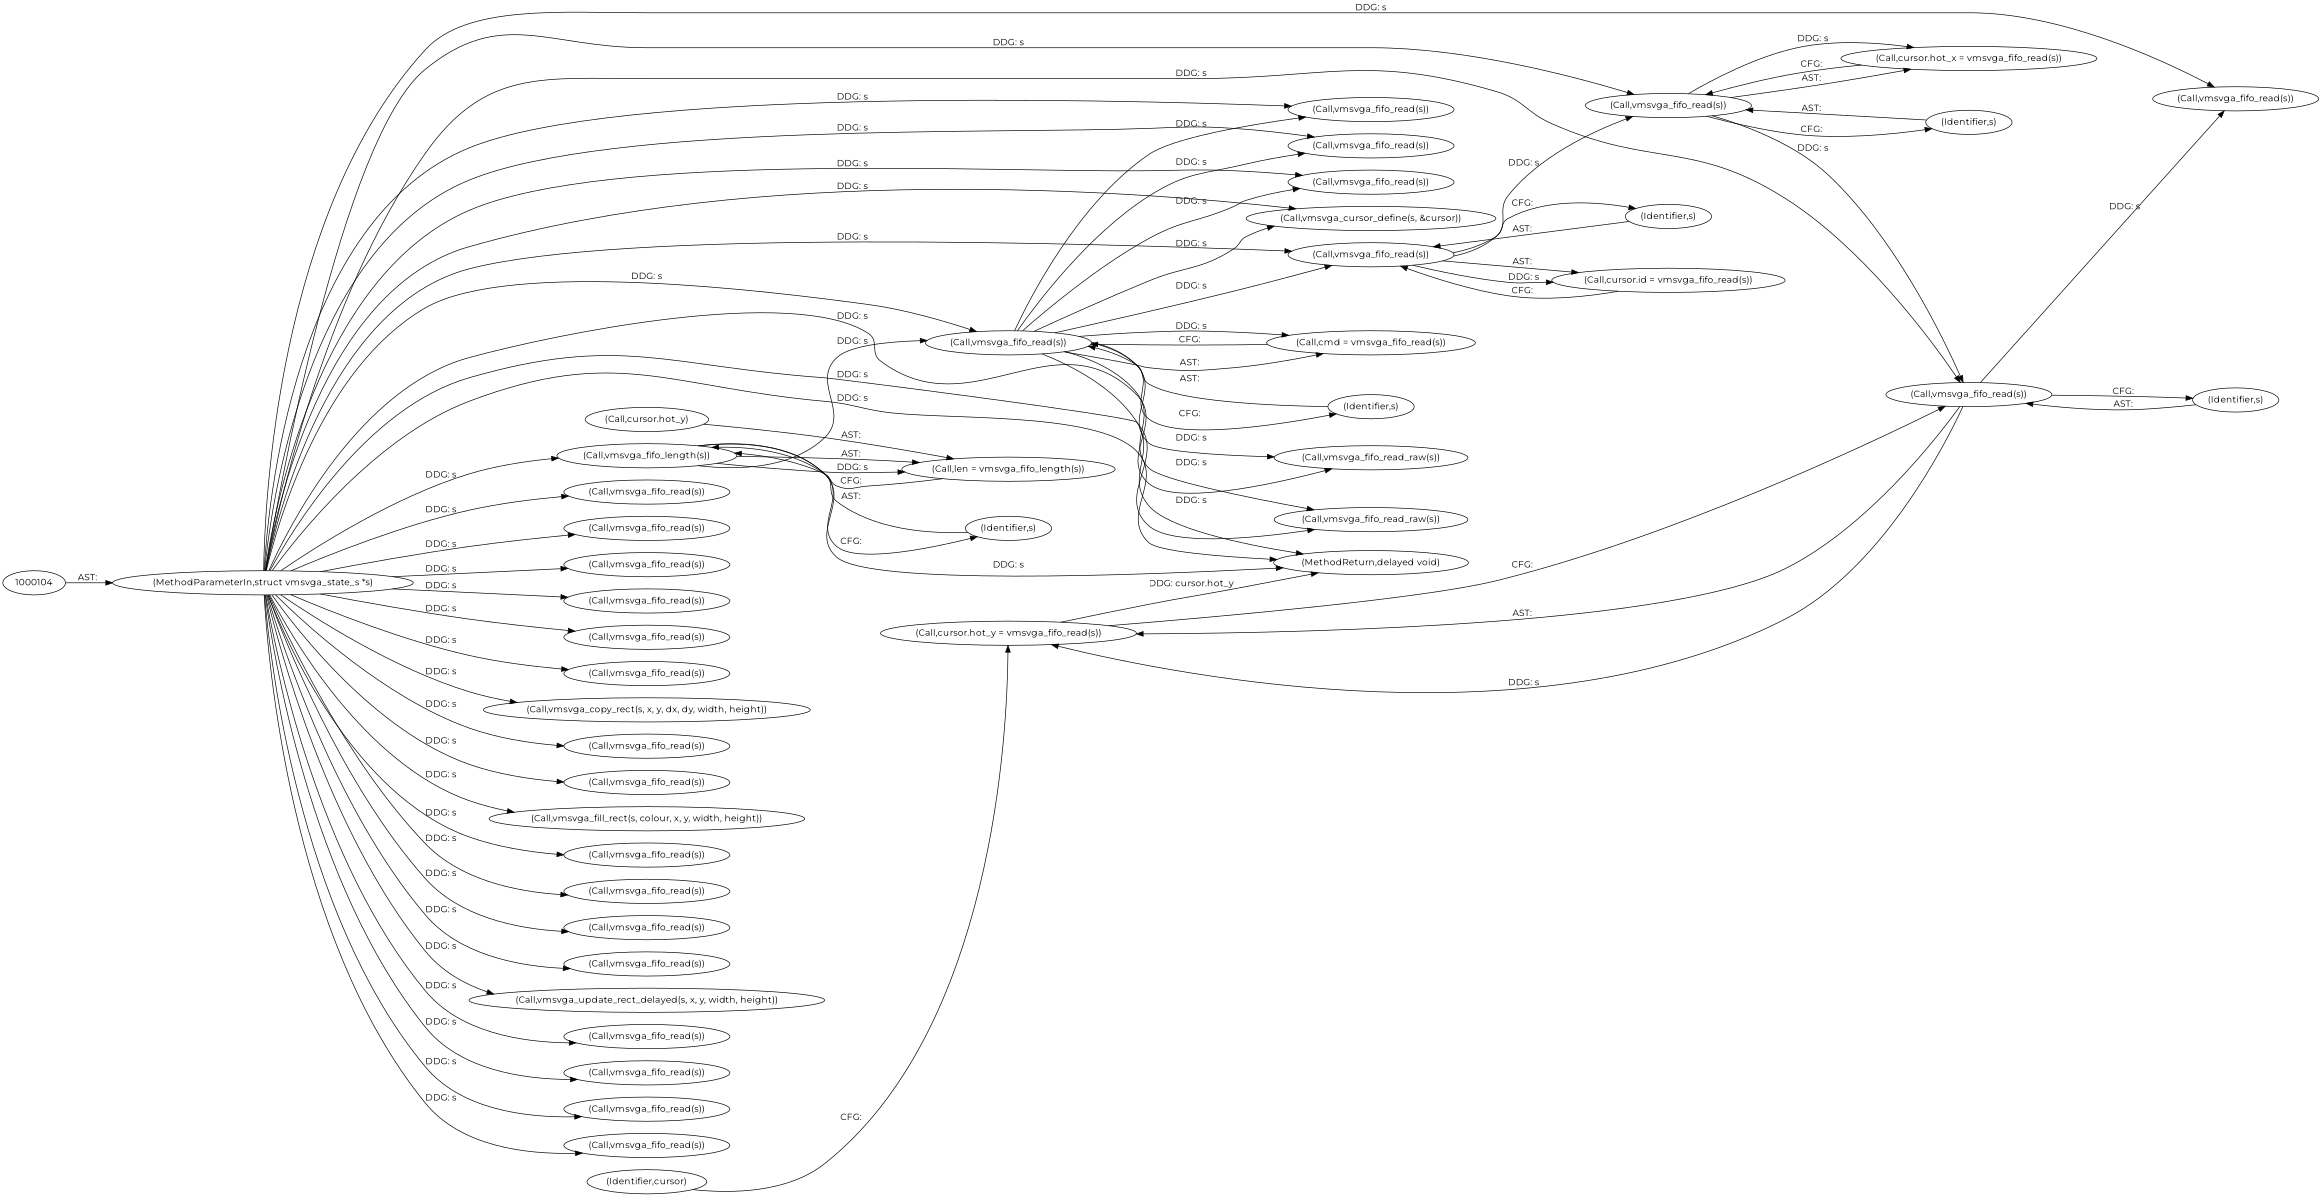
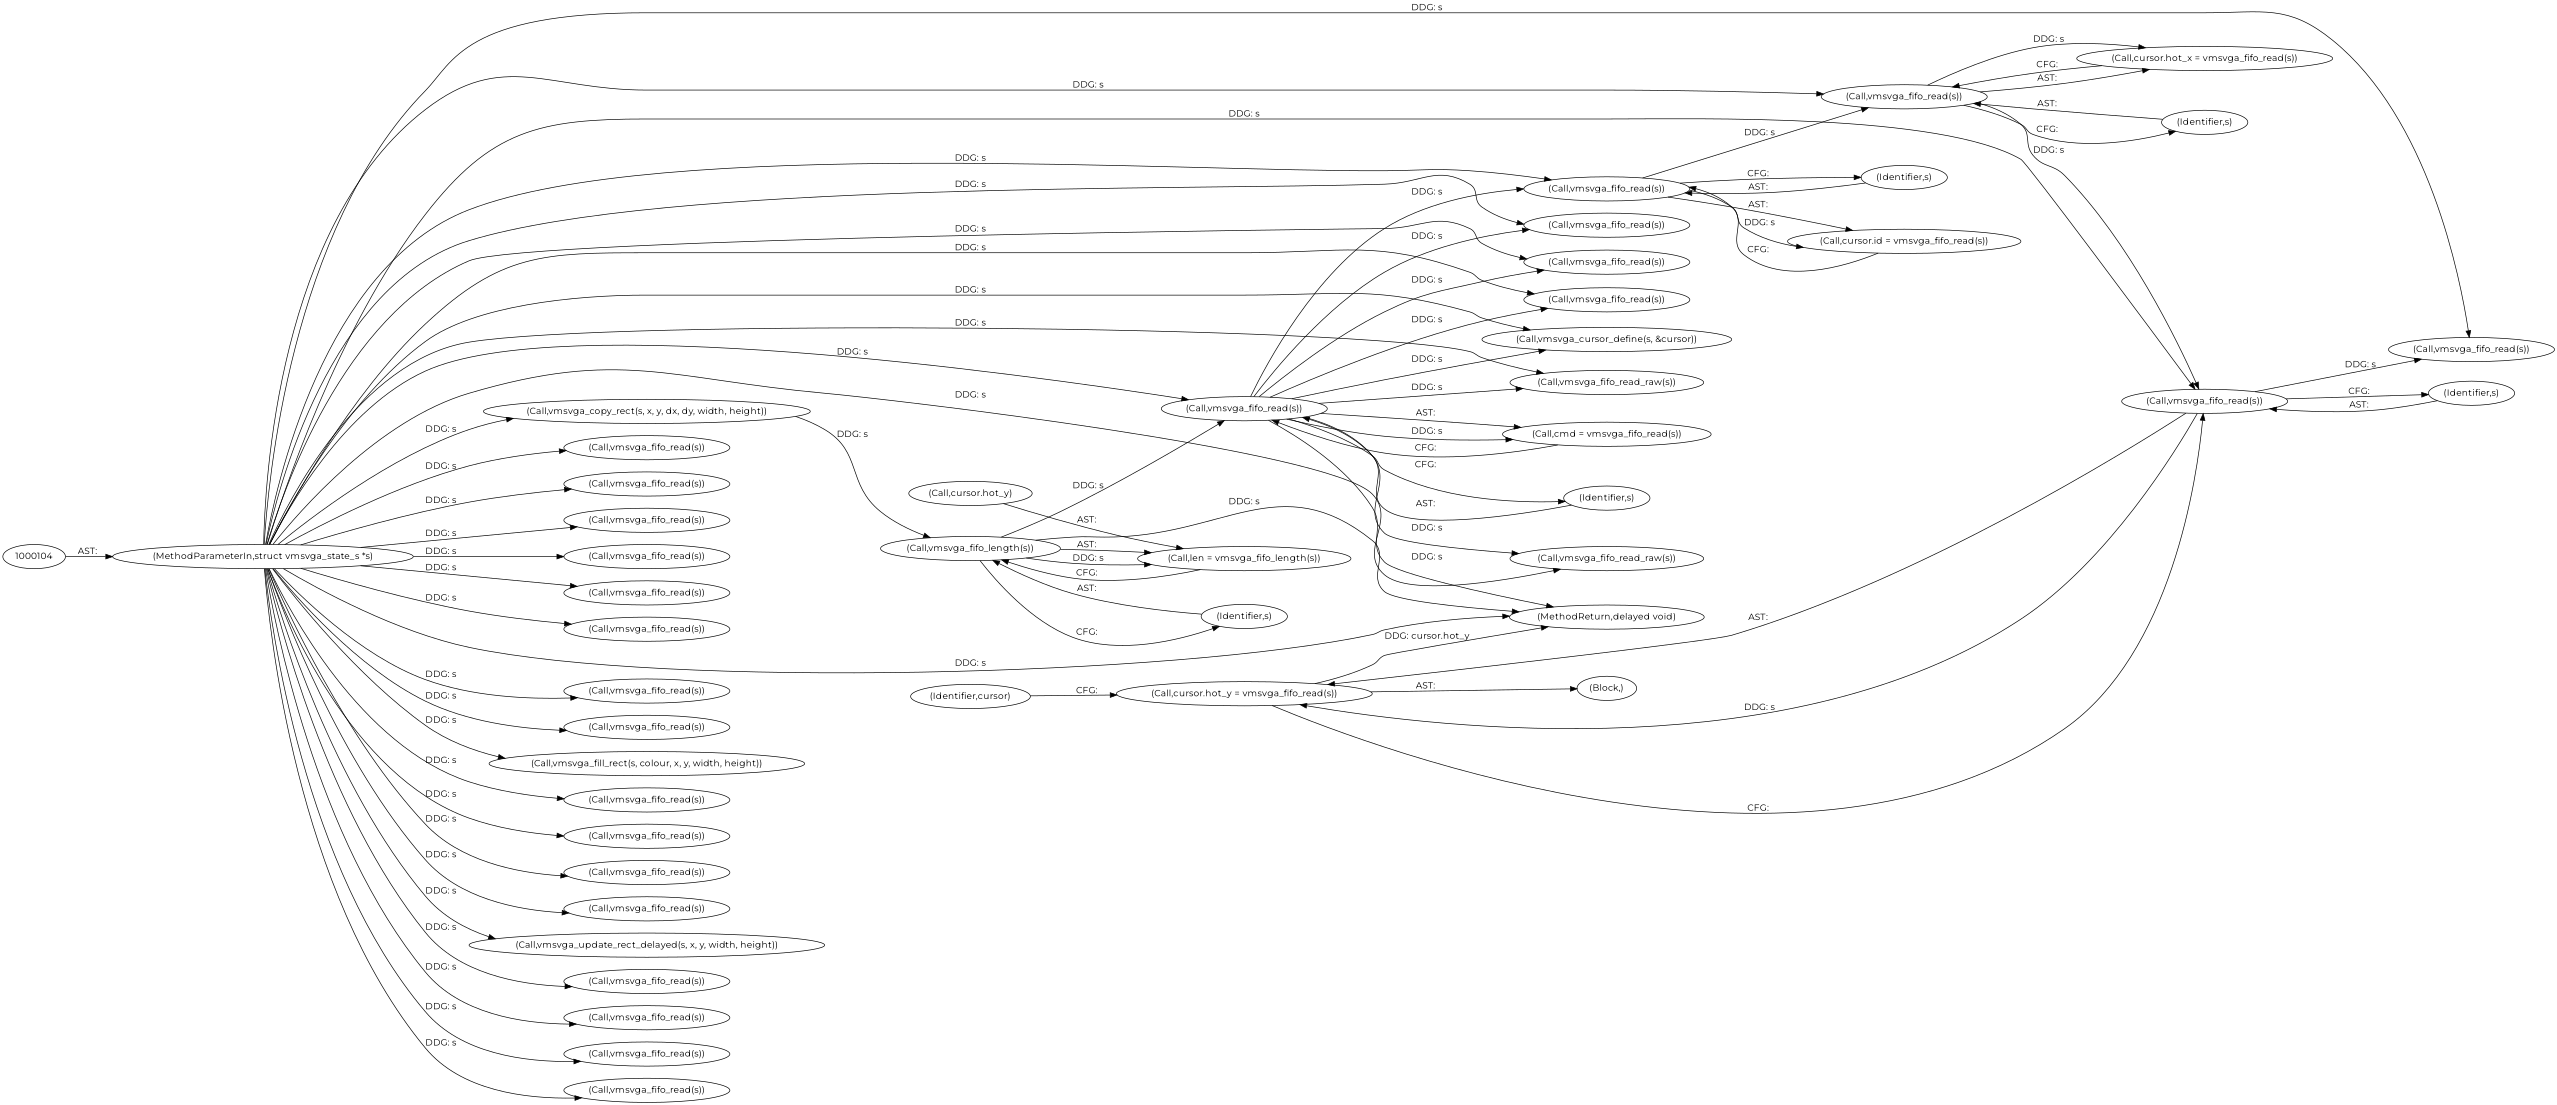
(409, 497) -> (857, 477)
none -> (1607, 688)
